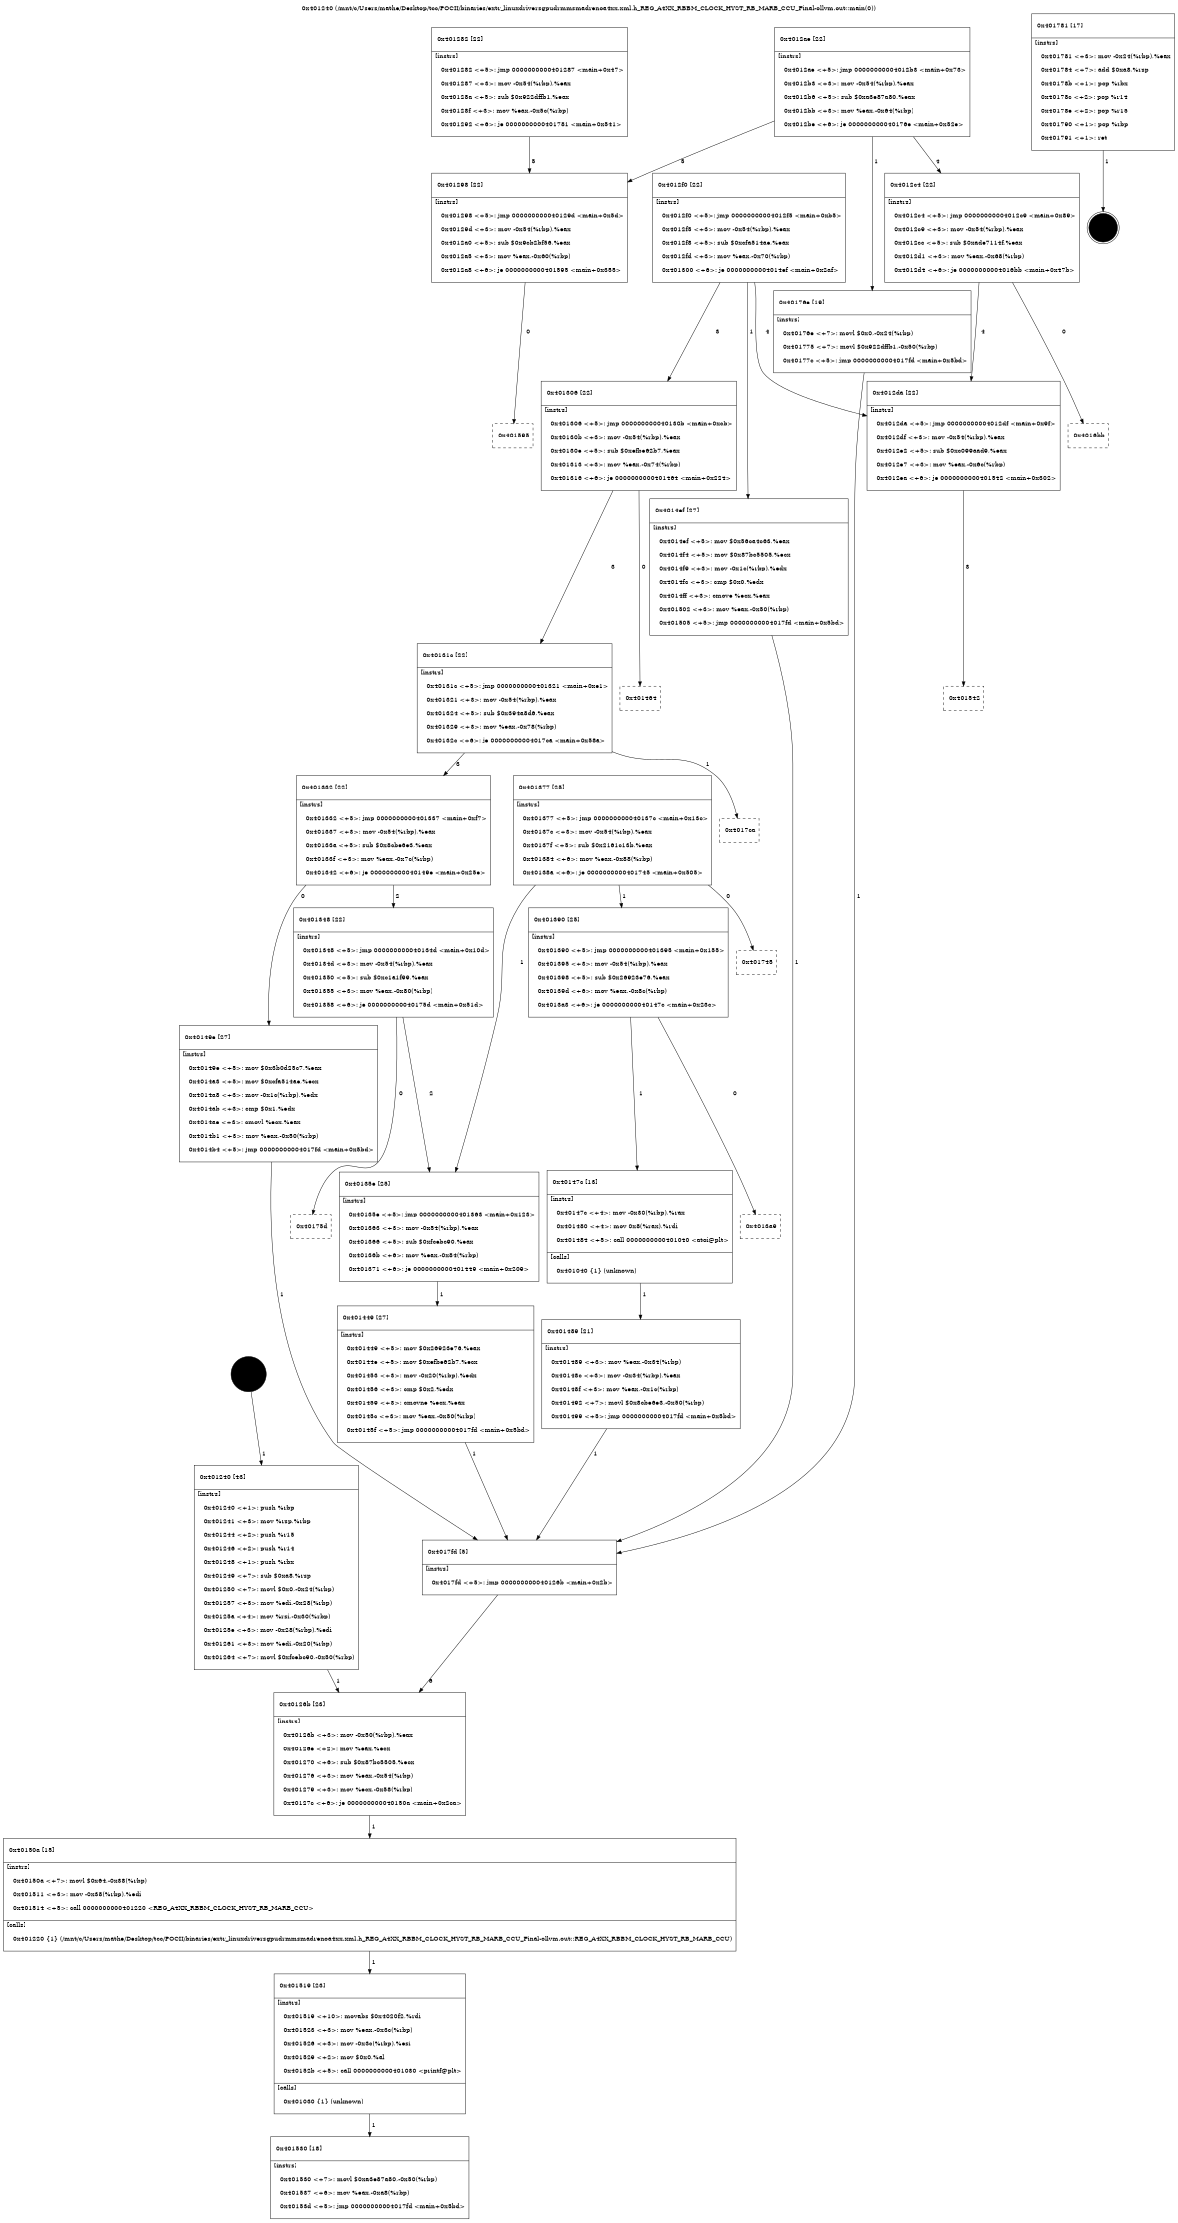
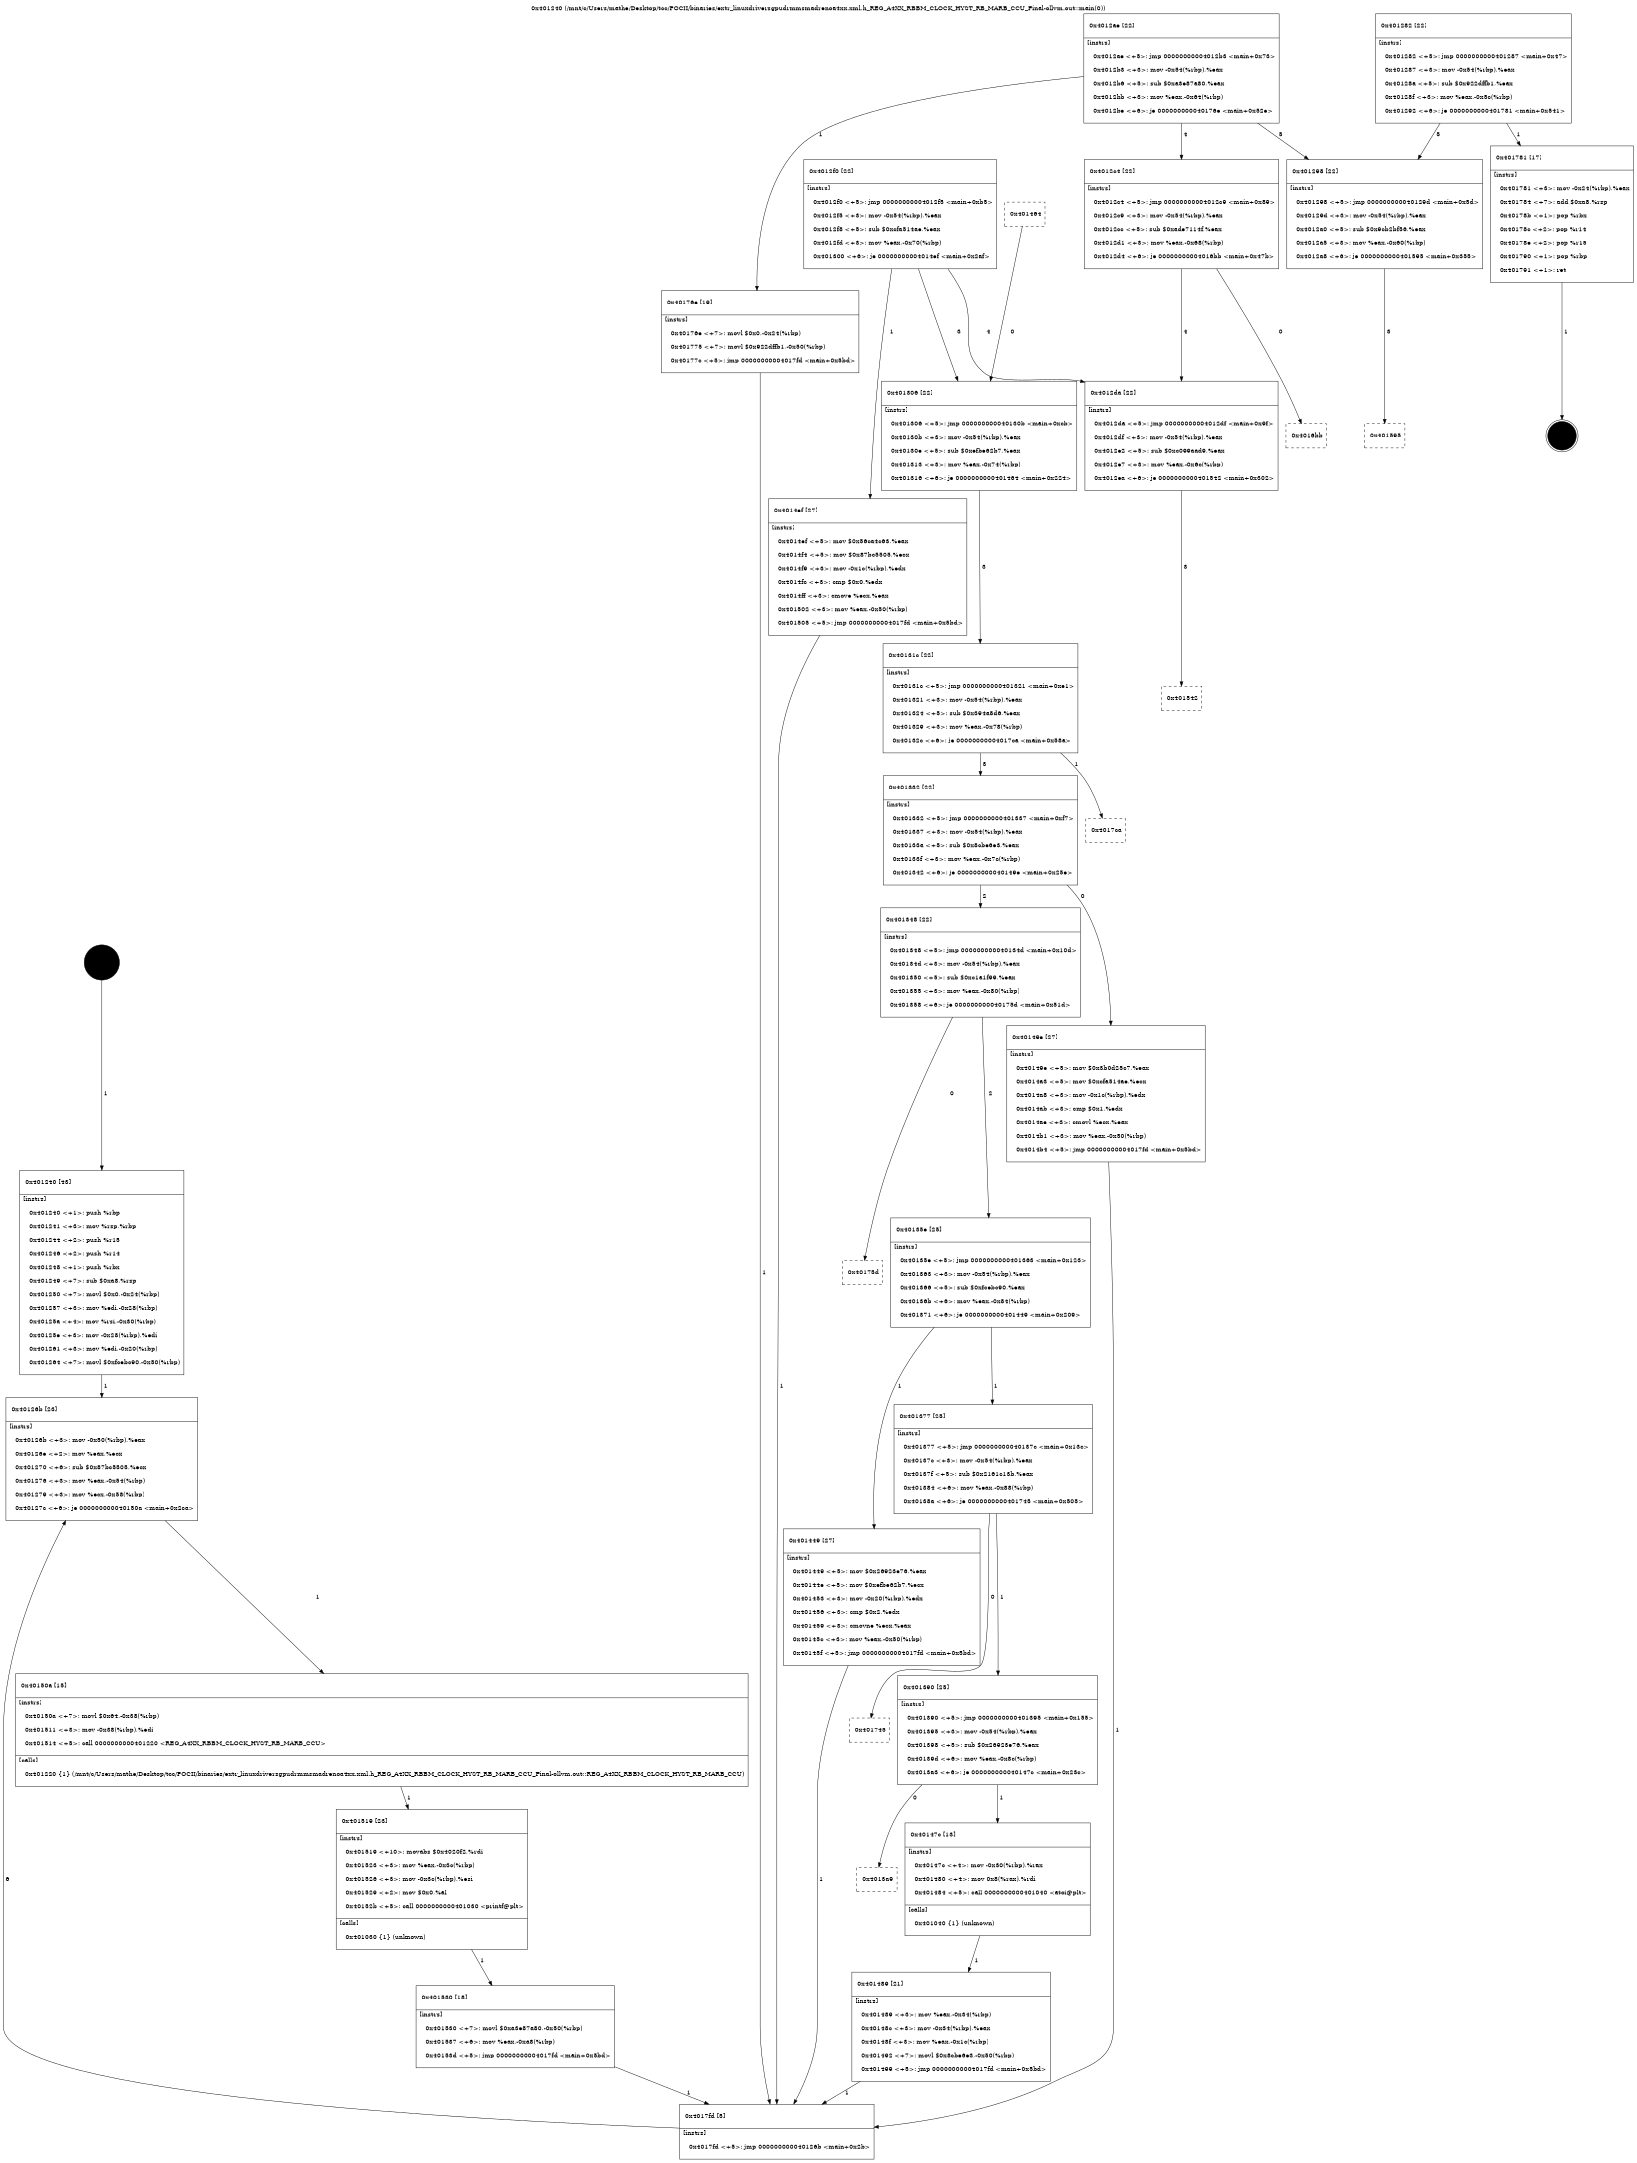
none -> (1512, 133)
(527, 332) -> (1388, 332)
(639, 586) -> (1007, 302)
(495, 1024) -> (992, 1364)
none -> (660, 2085)
